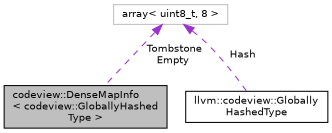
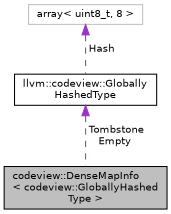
(130, 59) -> (86, 141)
